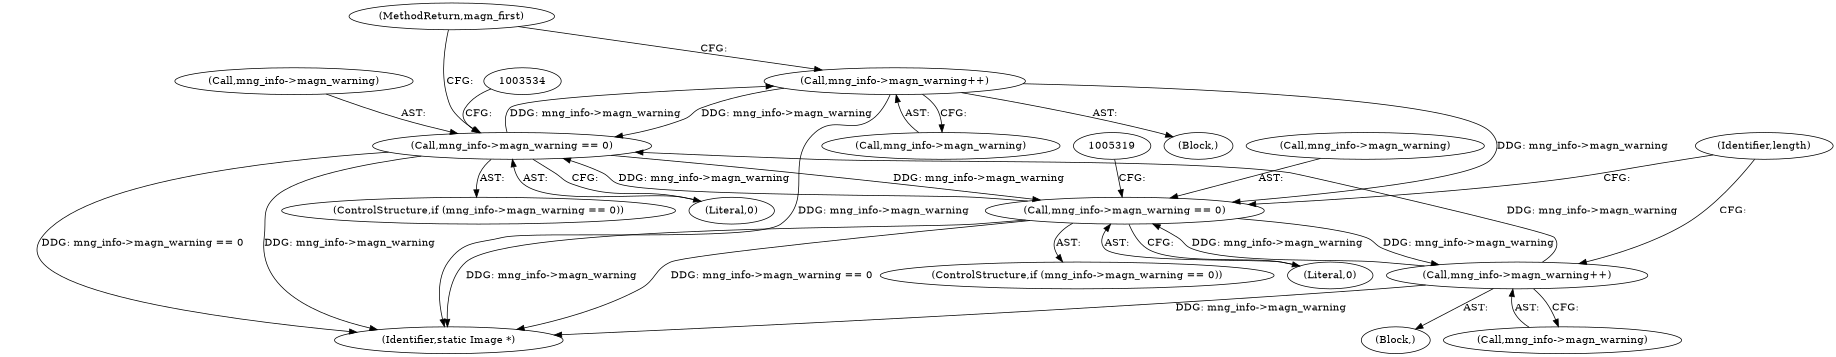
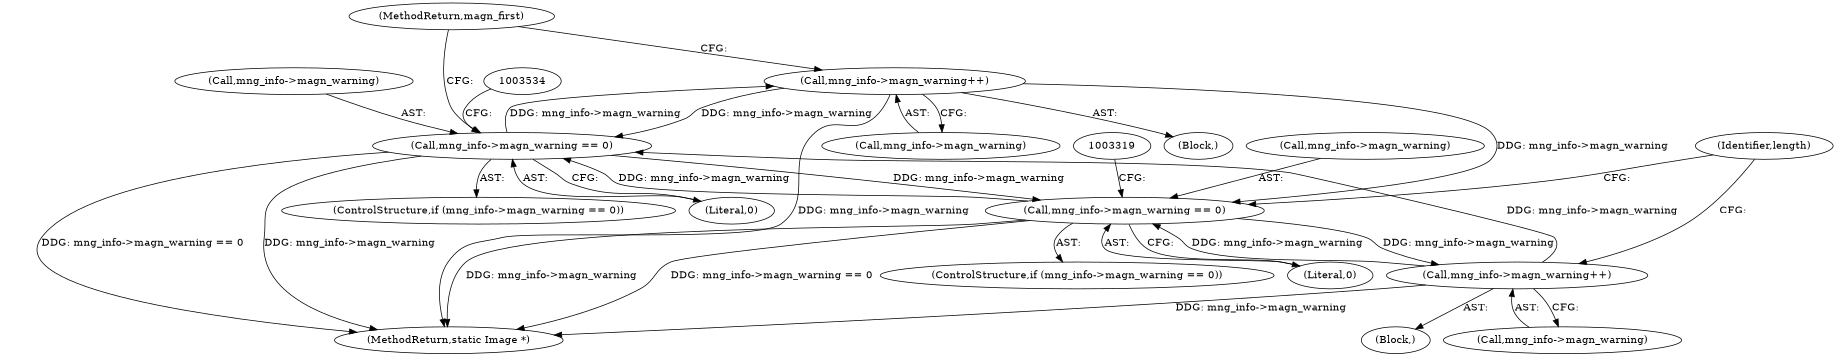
(1112, 146) -> (1112, 146)
(449, 340) -> (449, 340)
